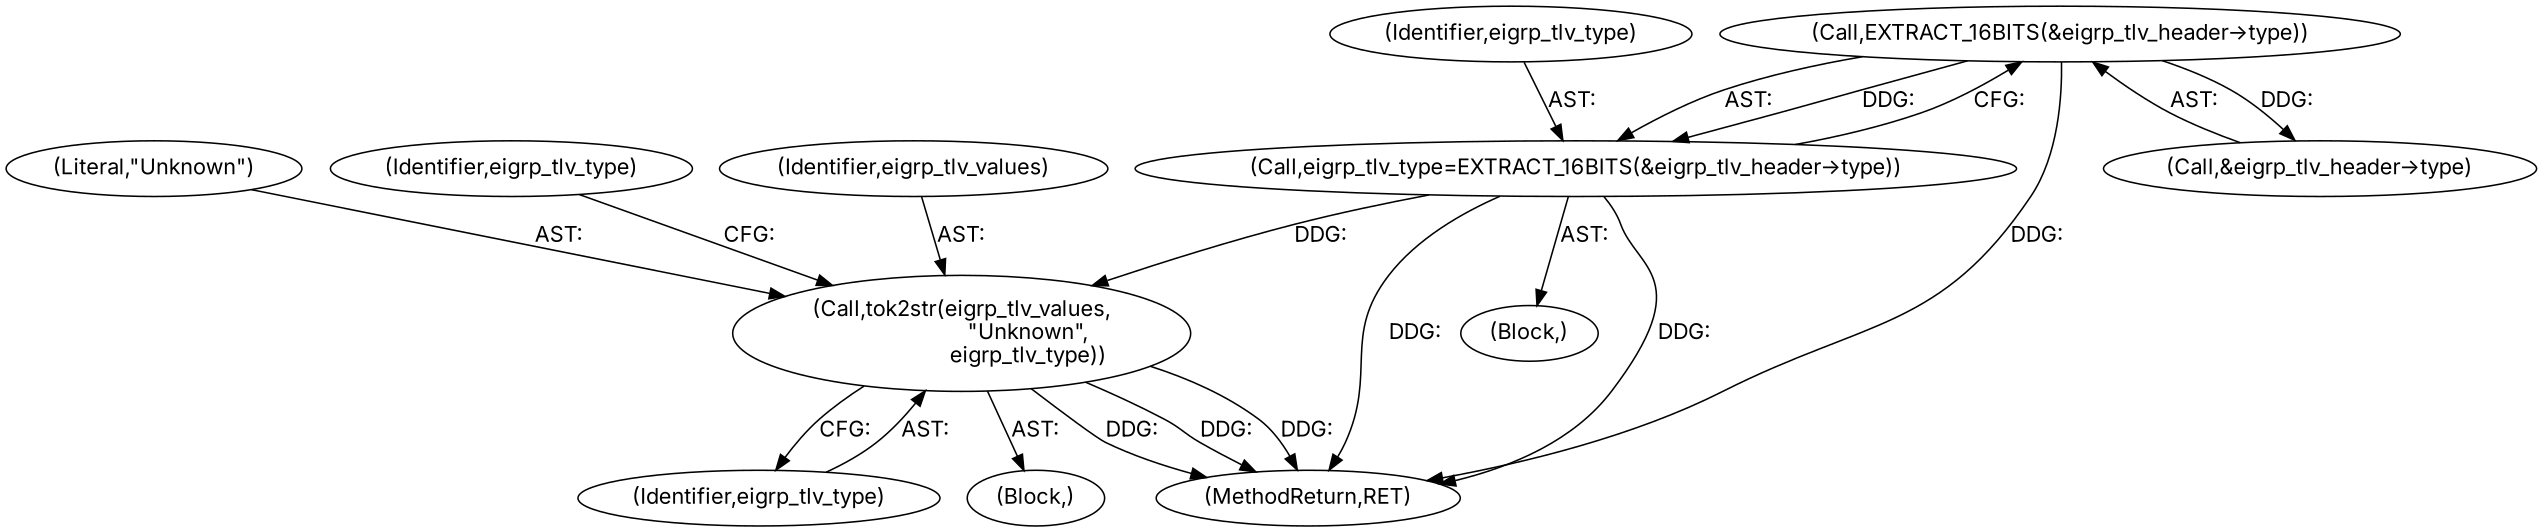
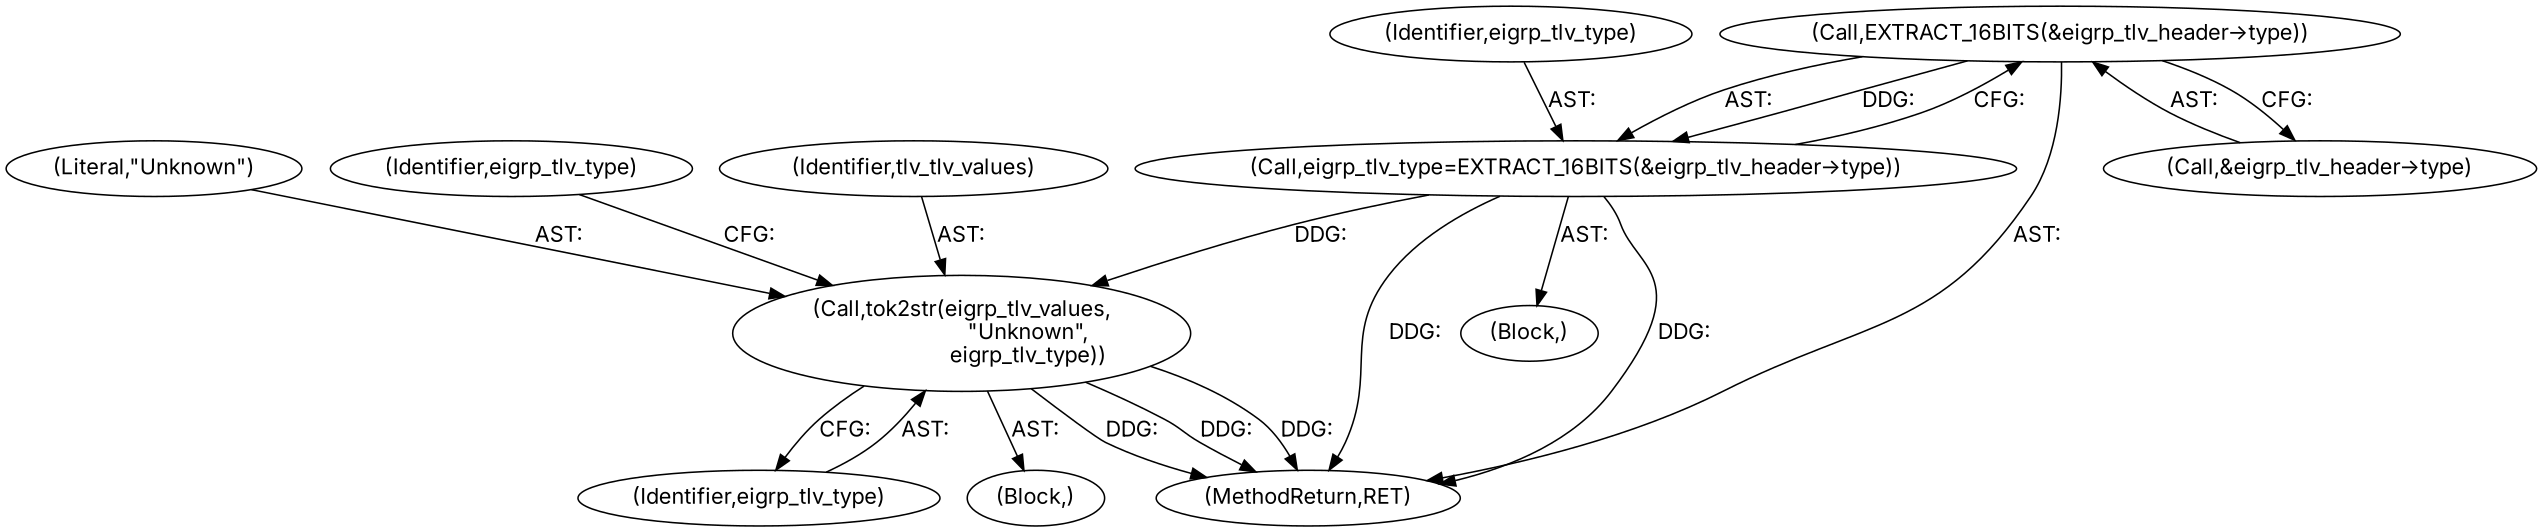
(2290, 101) -> (2290, 101)
(914, 169) -> (914, 169)
(2040, 236) -> (2040, 236)
